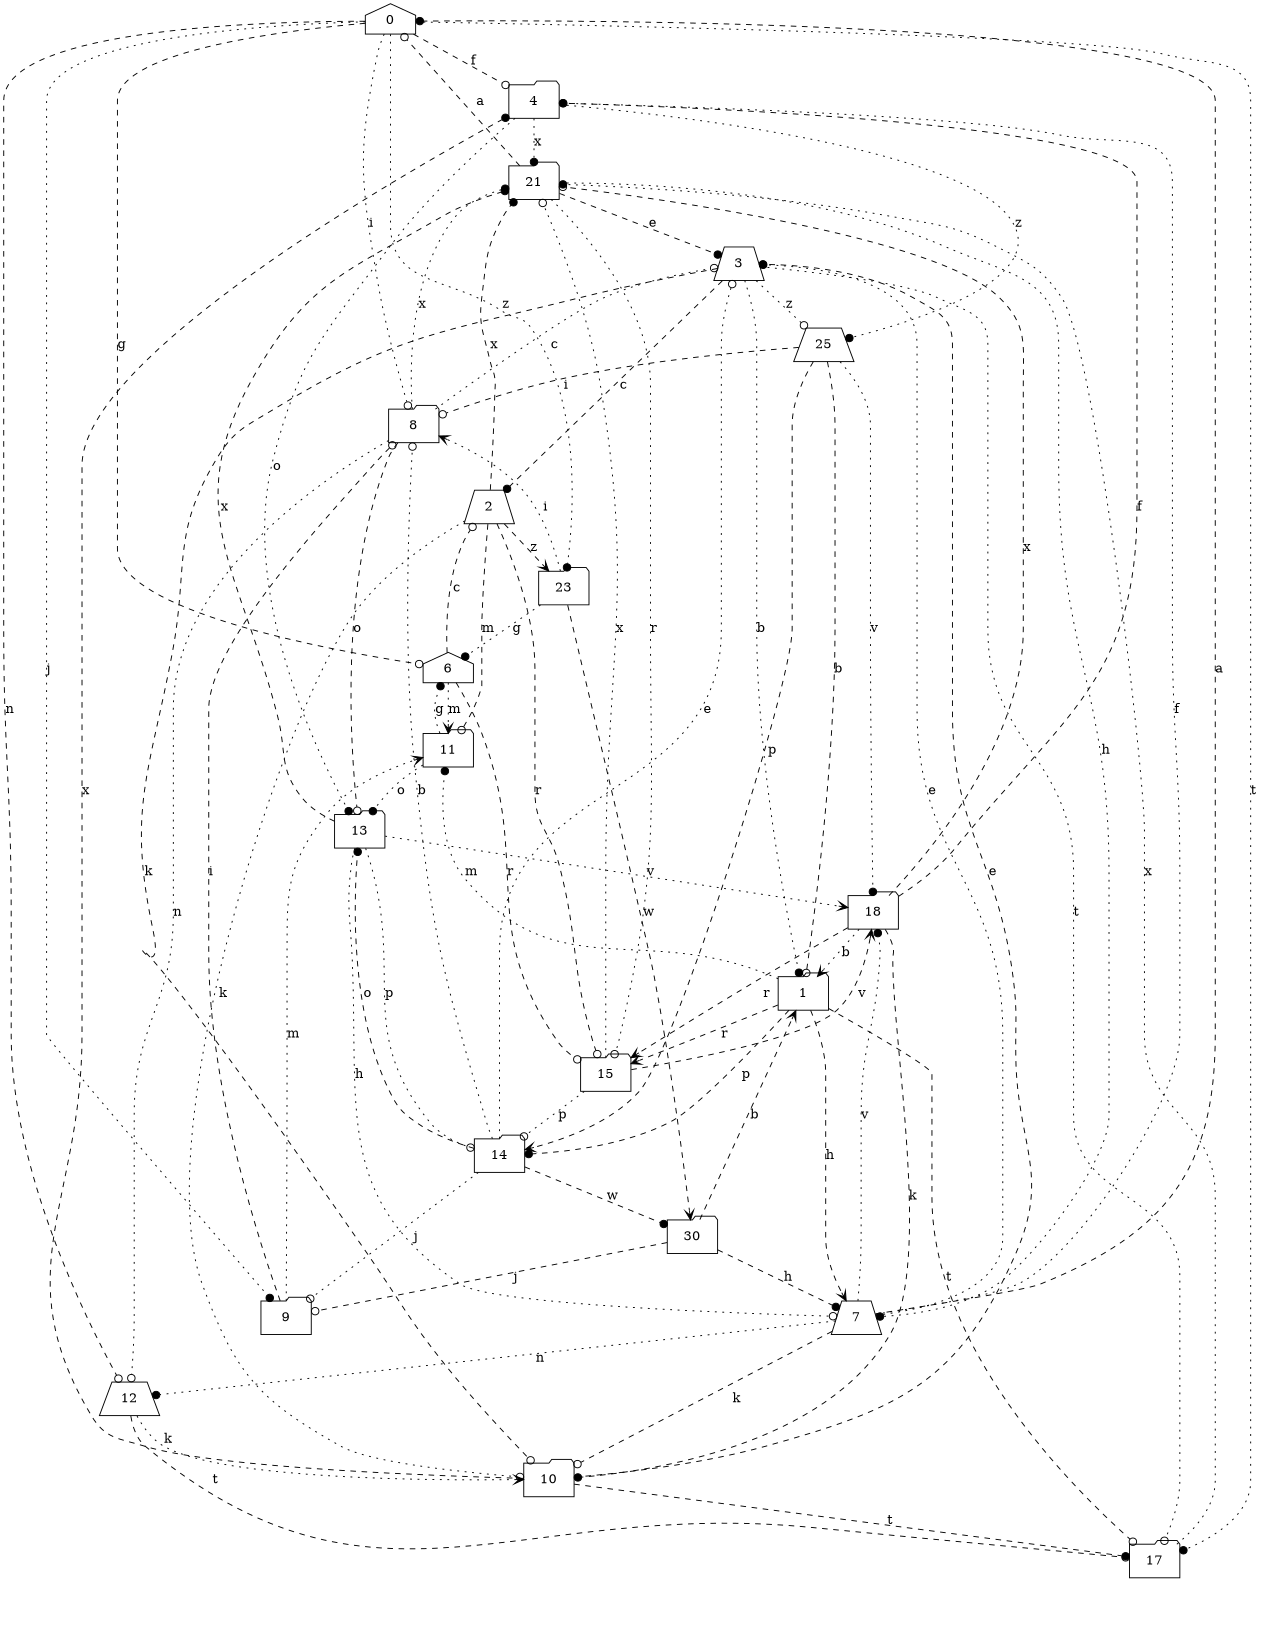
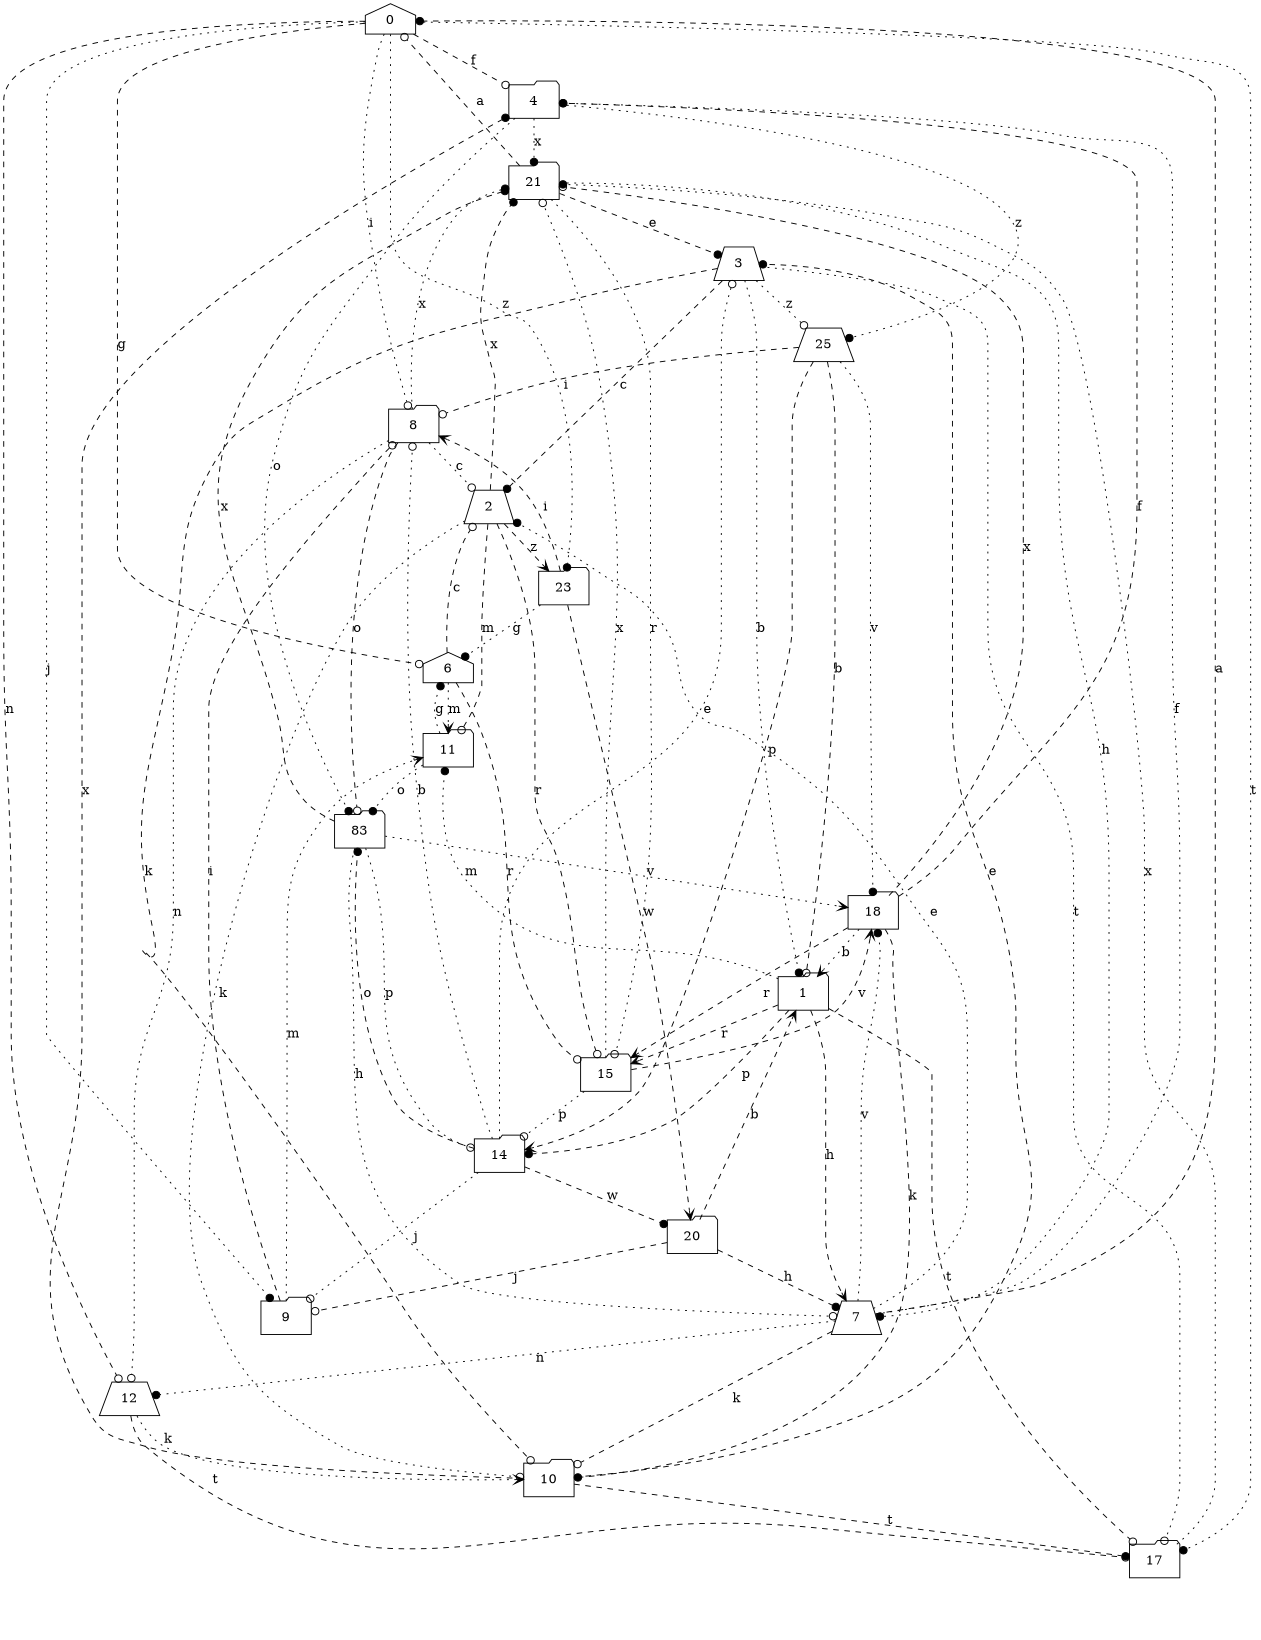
(564, 320) -> (449, 464)
(522, 490) -> (522, 490)
(926, 785) -> (882, 861)
(360, 831) -> (360, 831)
(692, 1237) -> (692, 1237)
